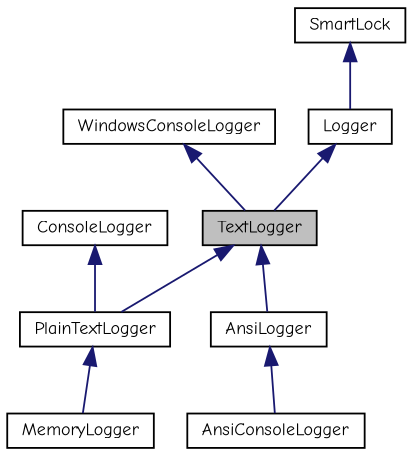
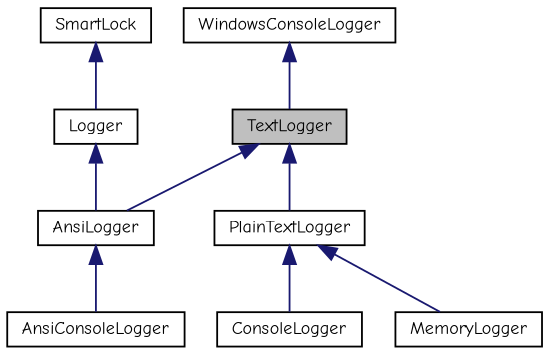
(299, 184) -> (96, 187)
(95, 288) -> (290, 288)
